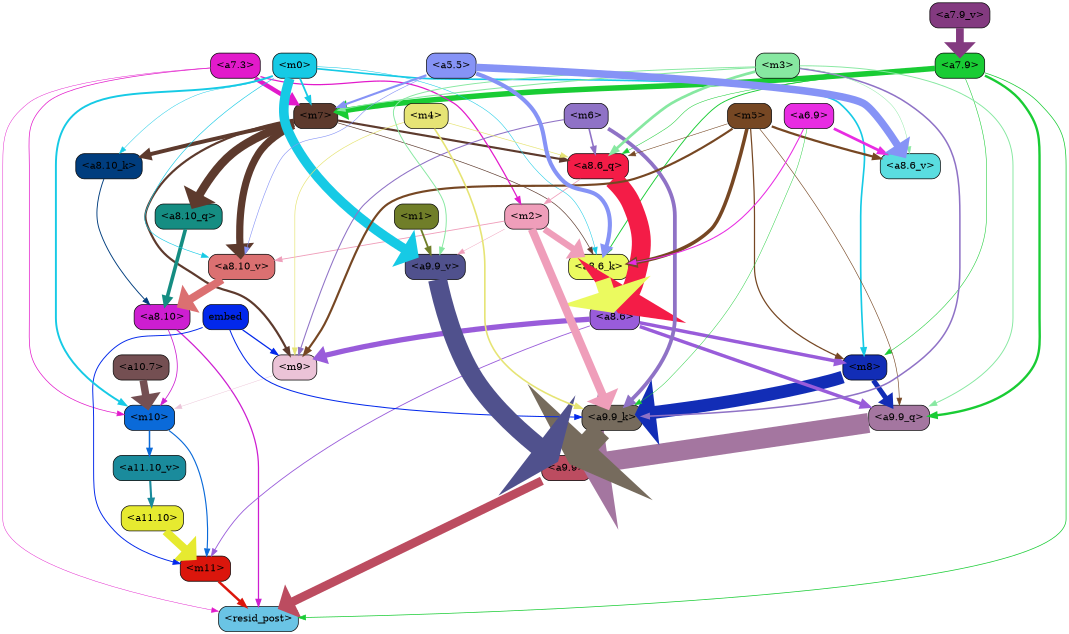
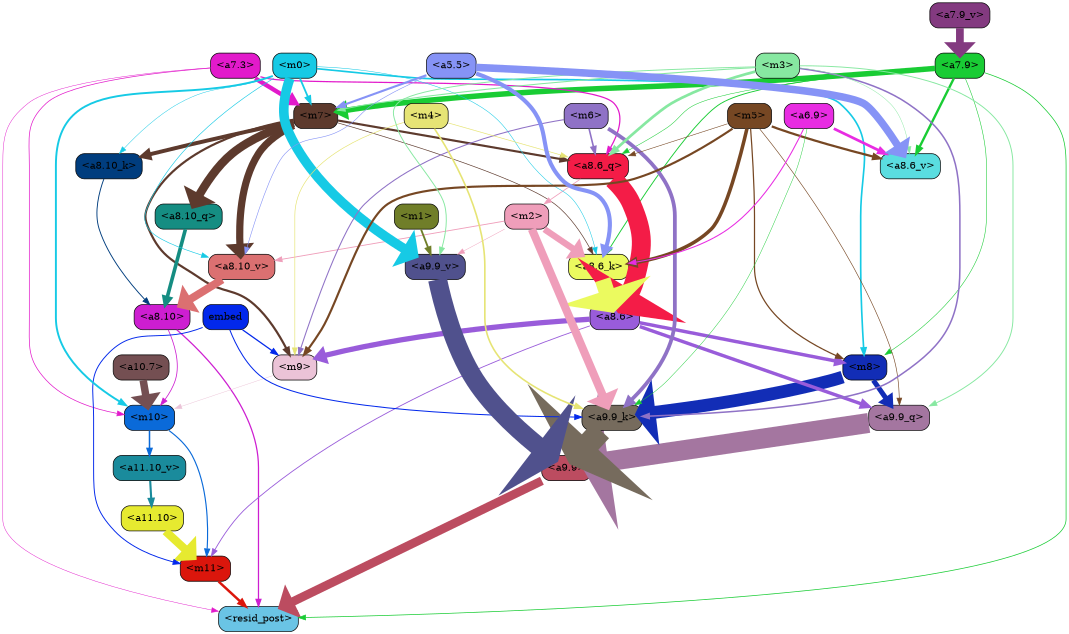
(416, 86) -> (442, 83)
(1040, 266) -> (937, 113)
